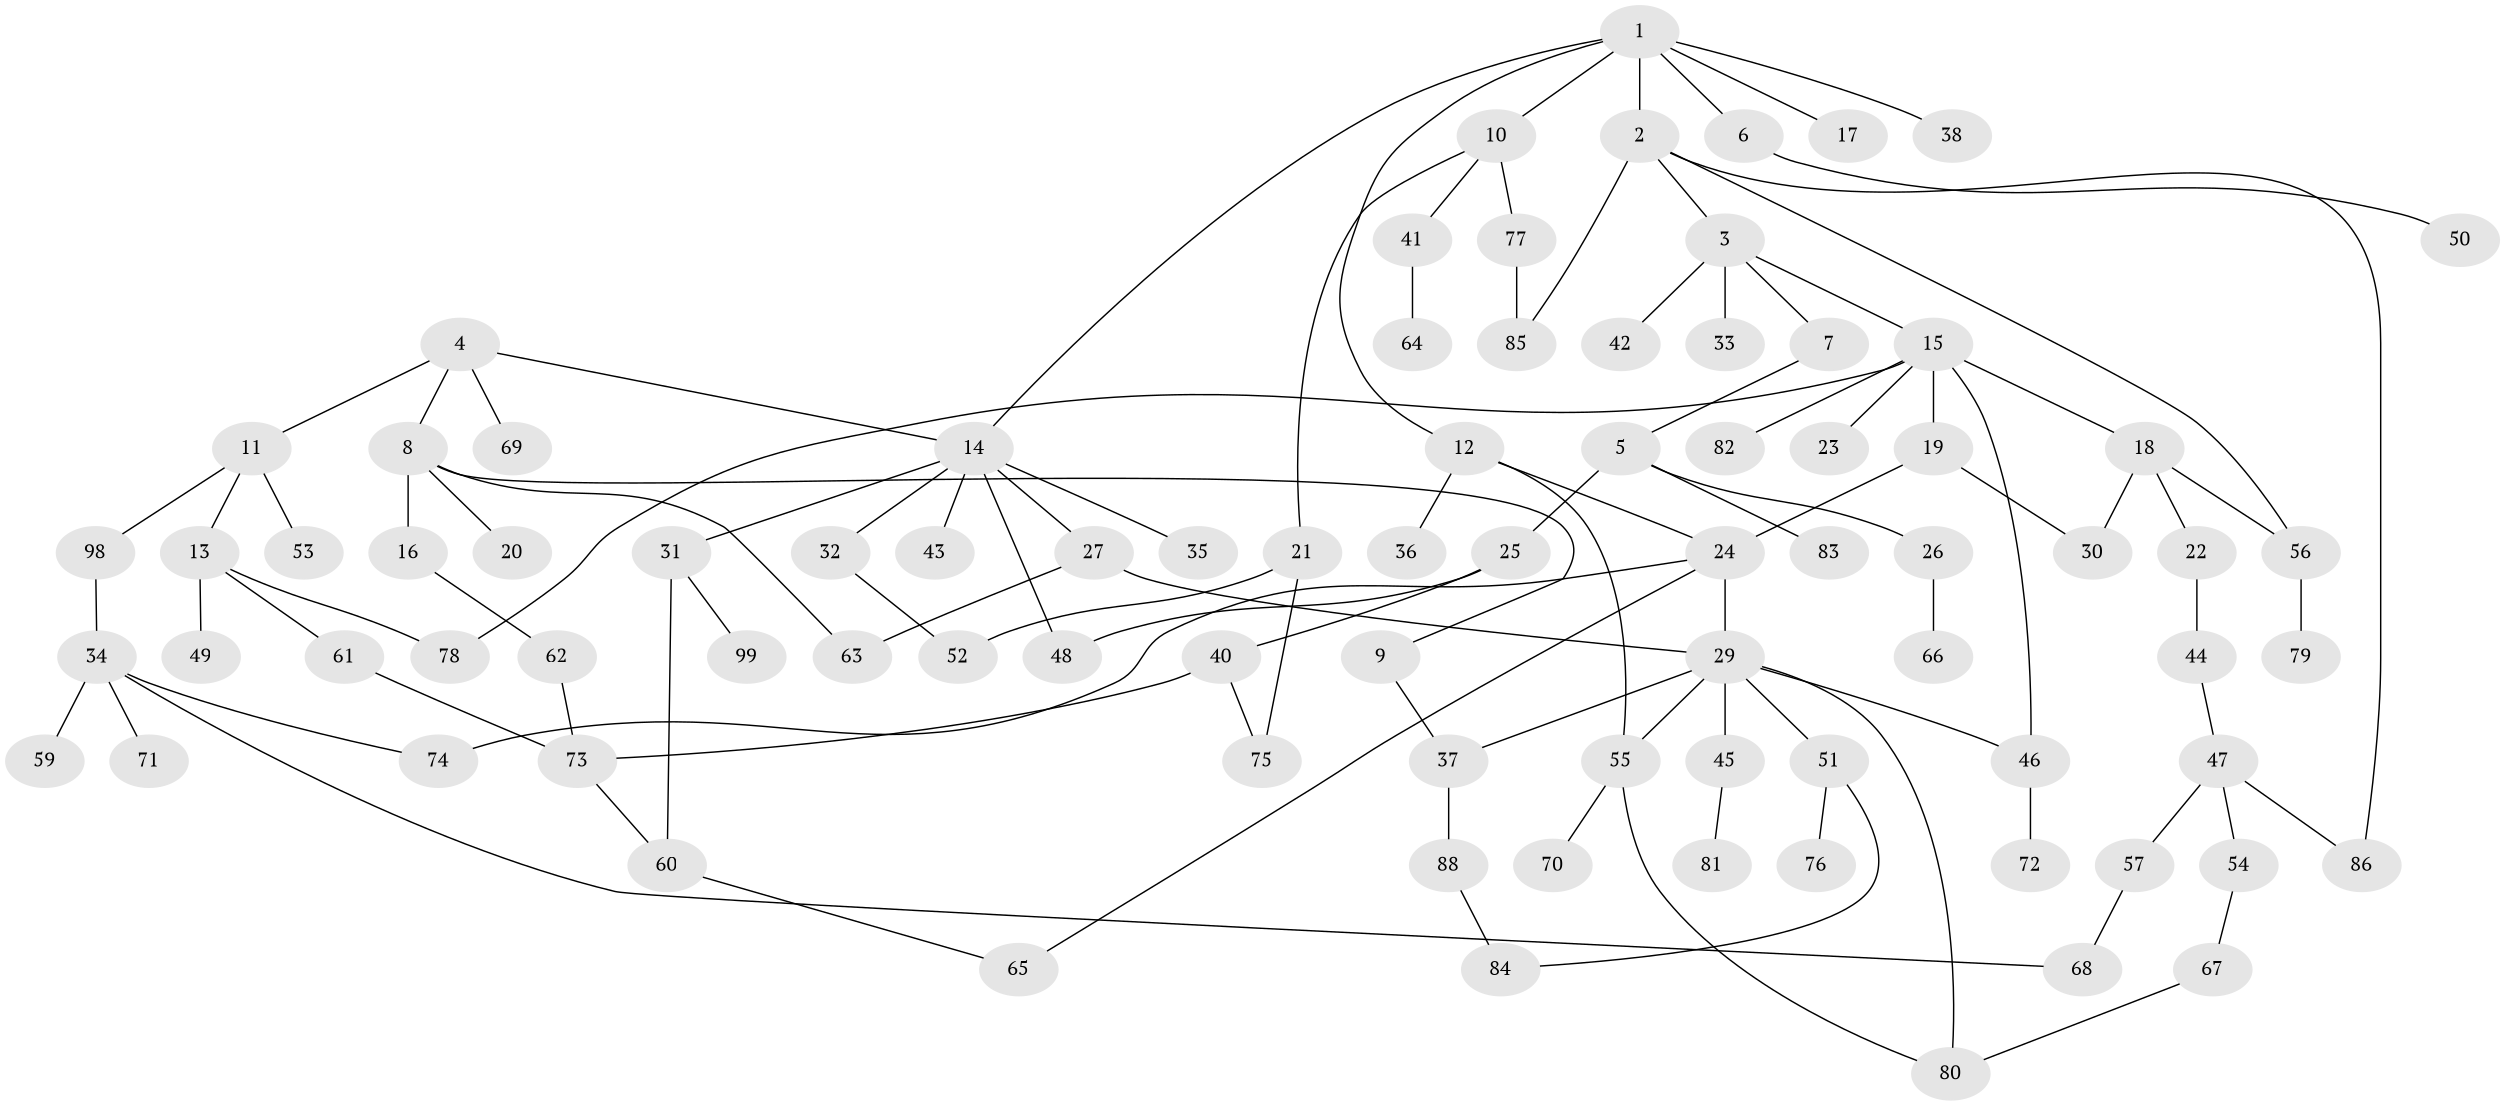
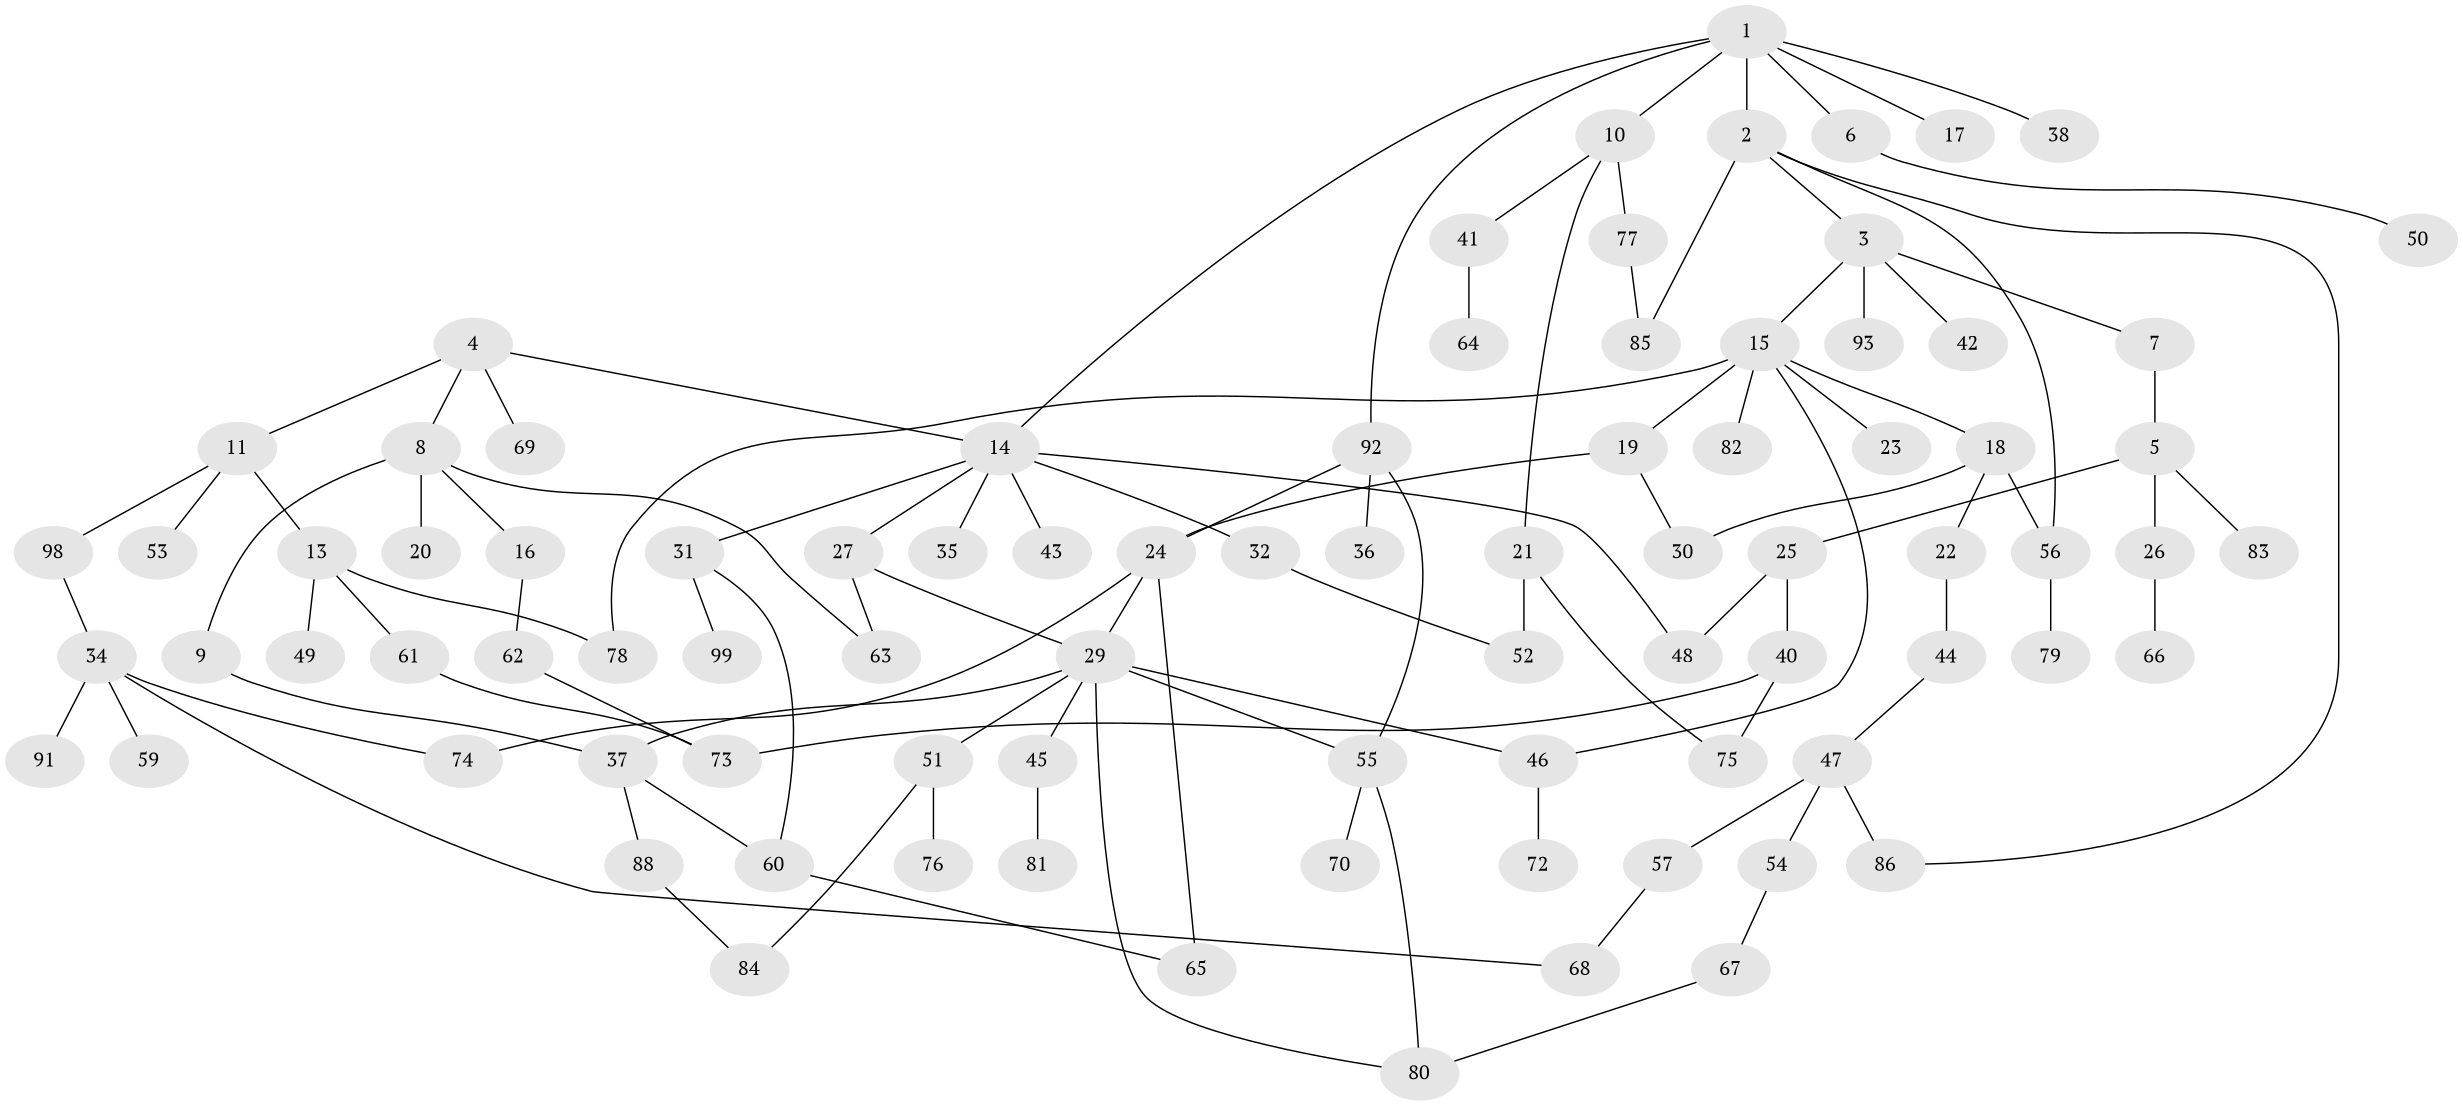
(1725, 344) -> (1864, 344)
(1465, 449) -> (1372, 449)
(149, 761) -> (45, 761)
(622, 813) -> (696, 813)
